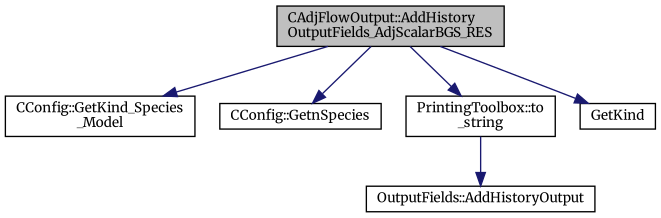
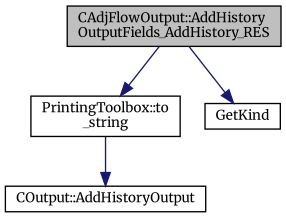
(391, 26) -> (174, 26)
(100, 116) -> none
(300, 116) -> none
(481, 199) -> (106, 199)
